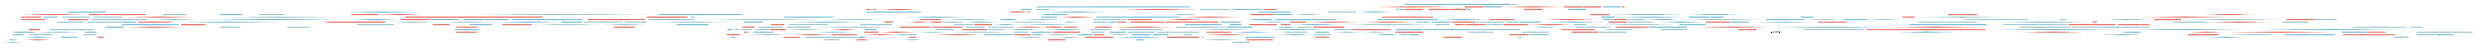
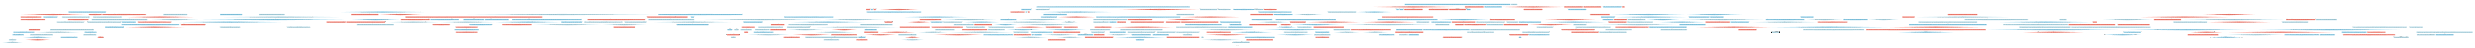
(937, 22) -> (937, 22)
